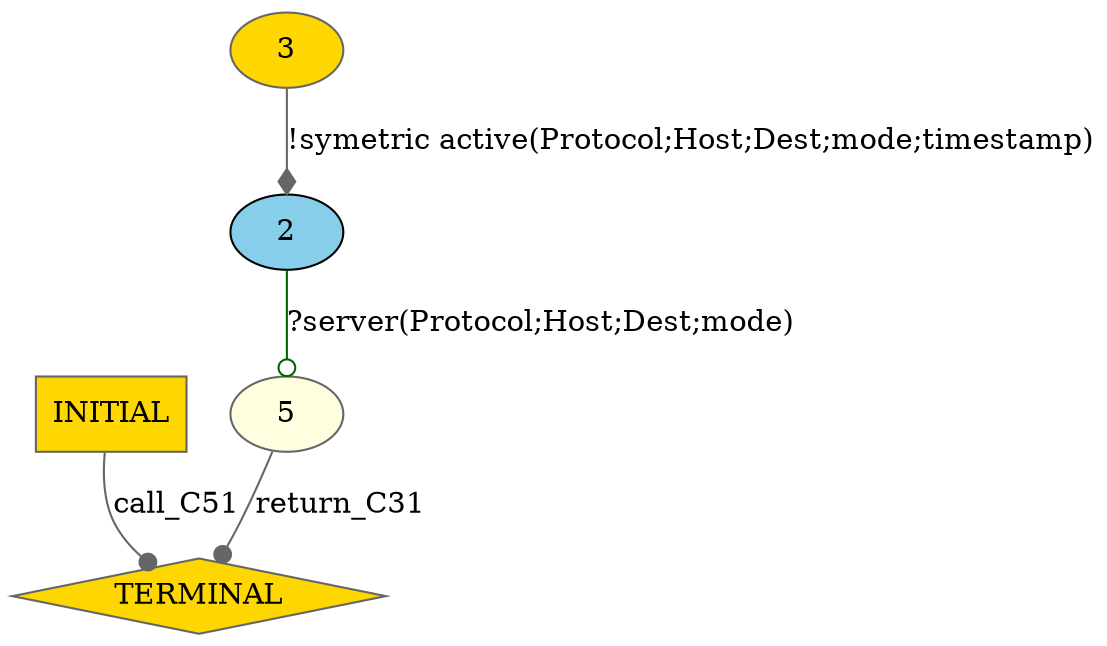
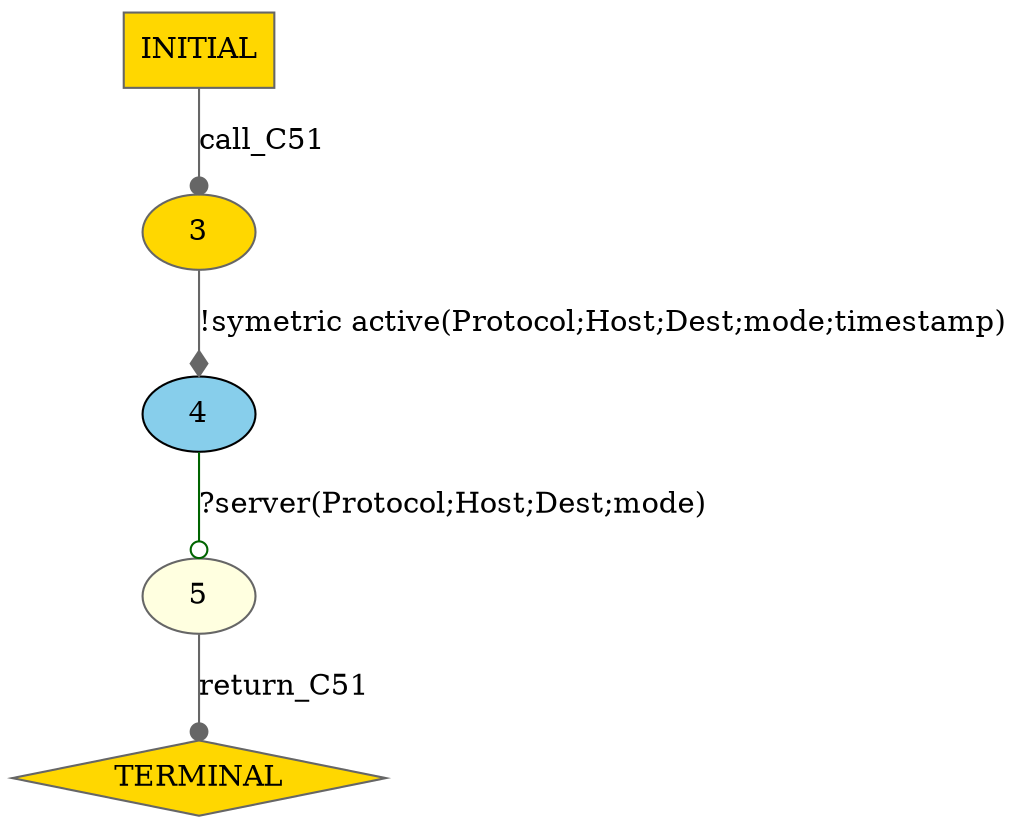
(287, 232) -> (199, 414)
(341, 505) -> (285, 687)
(109, 510) -> (199, 133)
